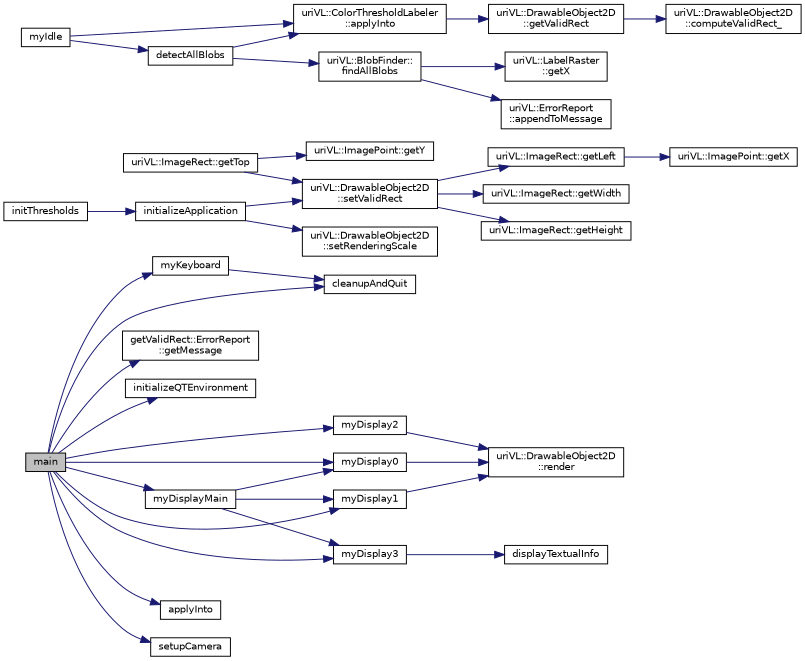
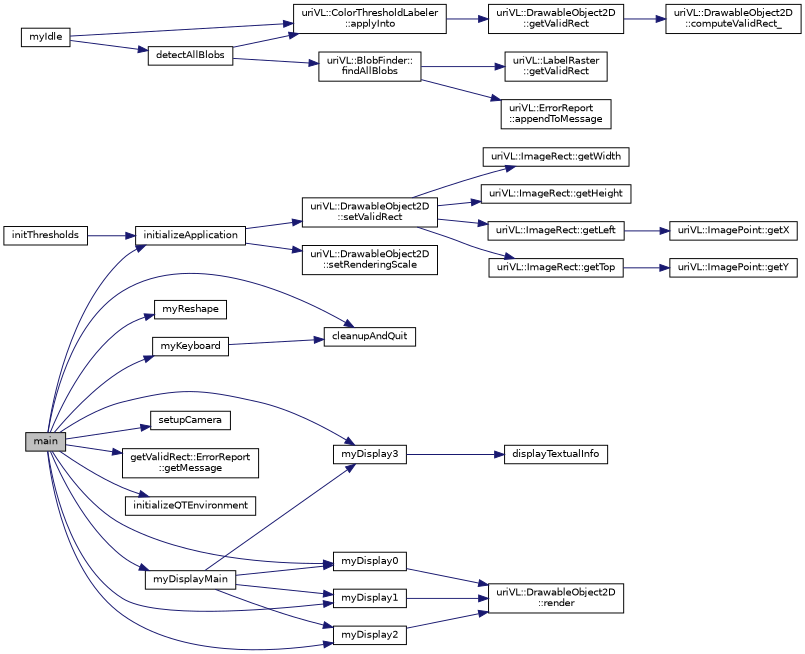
(556, 67) -> (556, 67)
(268, 176) -> (461, 242)
none -> (75, 332)
none -> (253, 603)
(191, 610) -> (191, 310)
